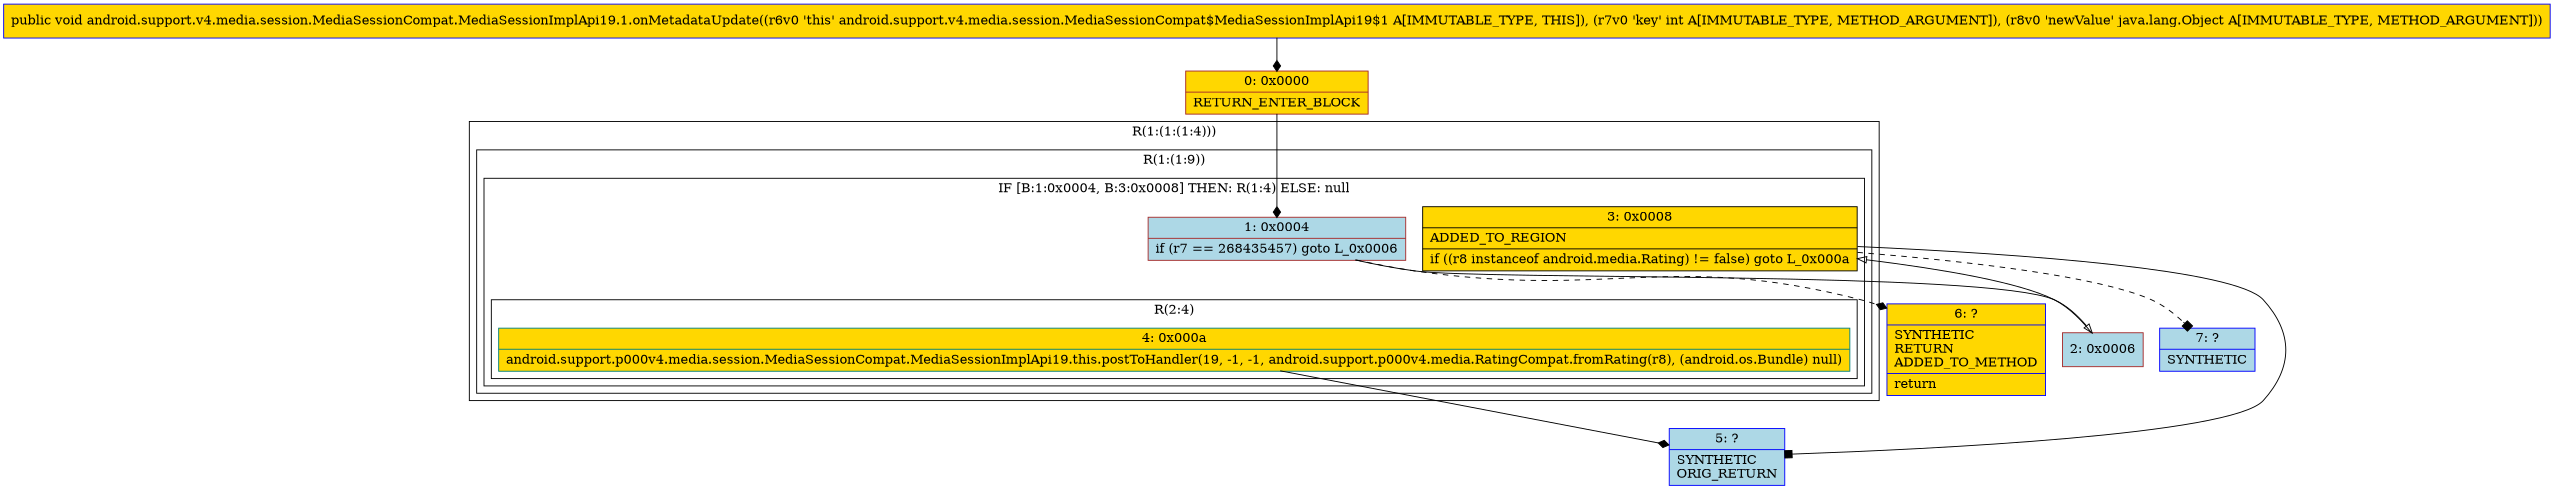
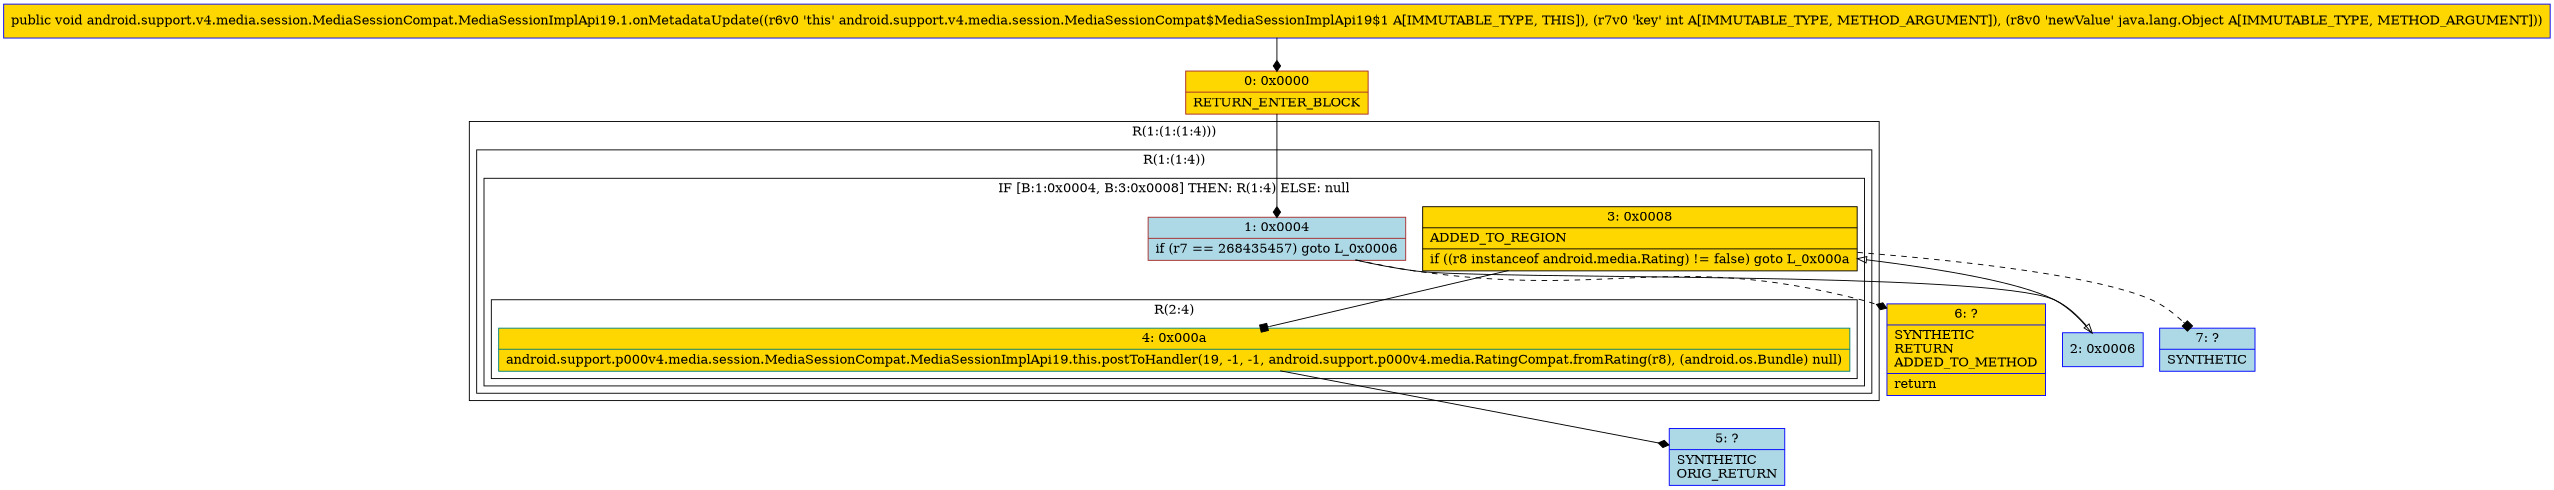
(1174, 160) -> (1174, 160)
(2103, 350) -> (2103, 350)
(2277, 380) -> (1413, 293)
